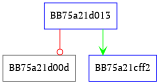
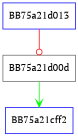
(103, 38) -> (39, 91)
